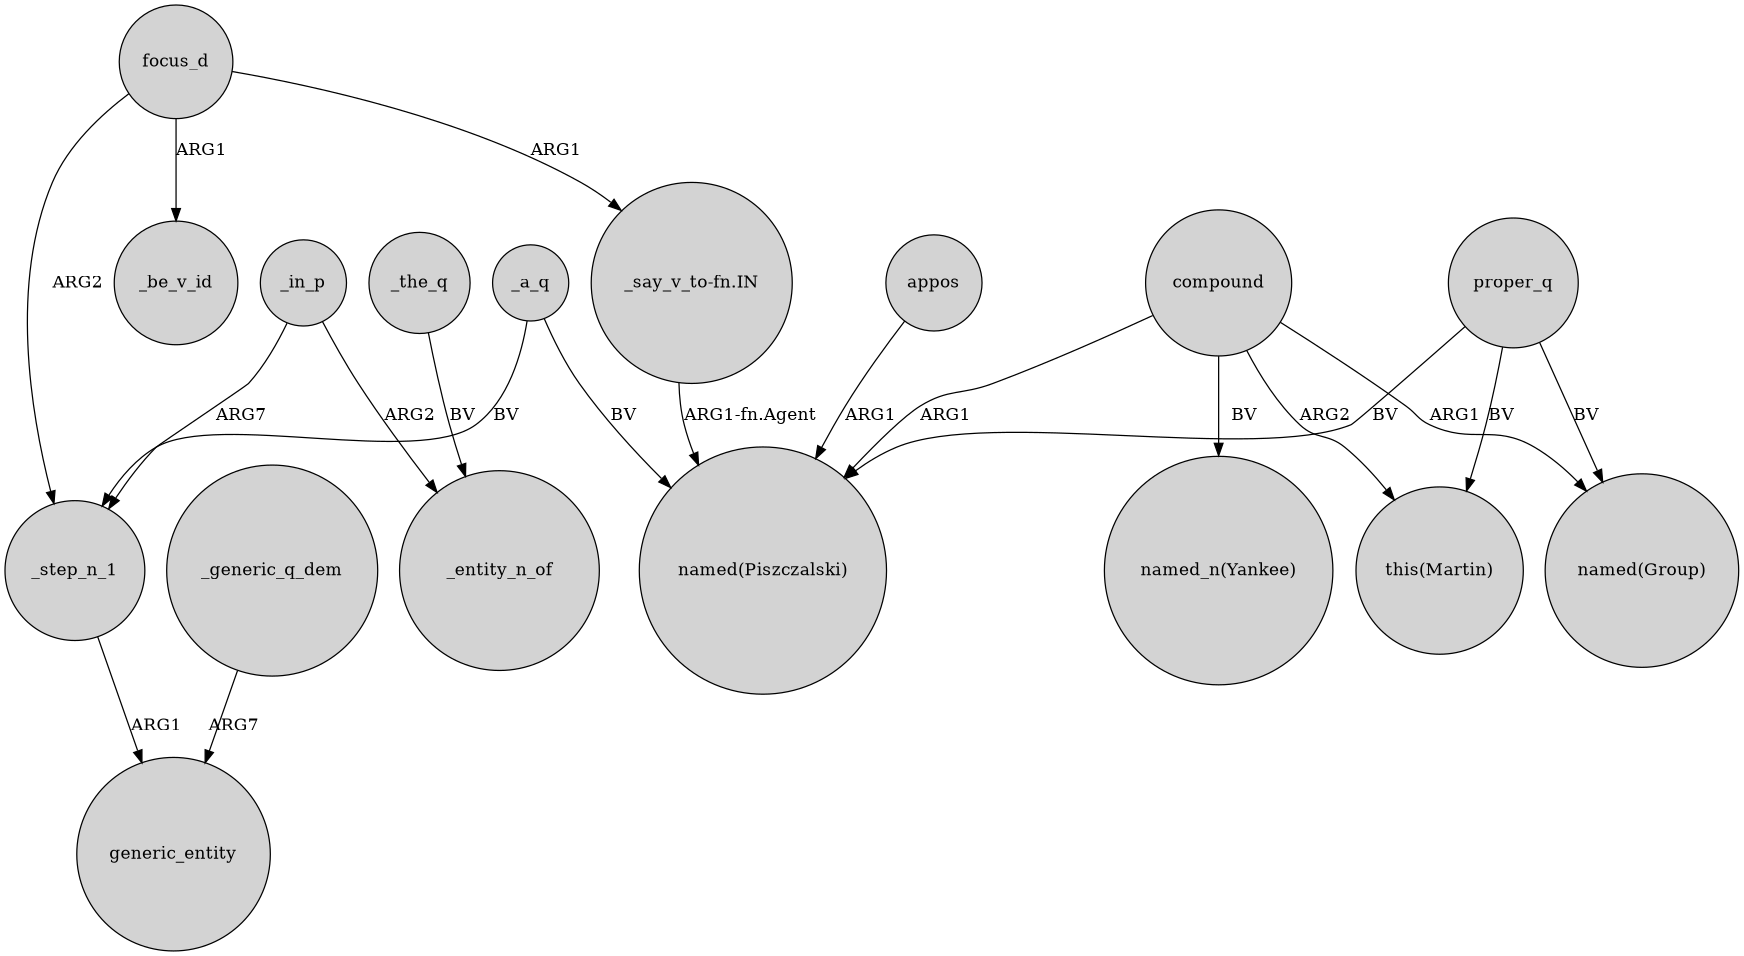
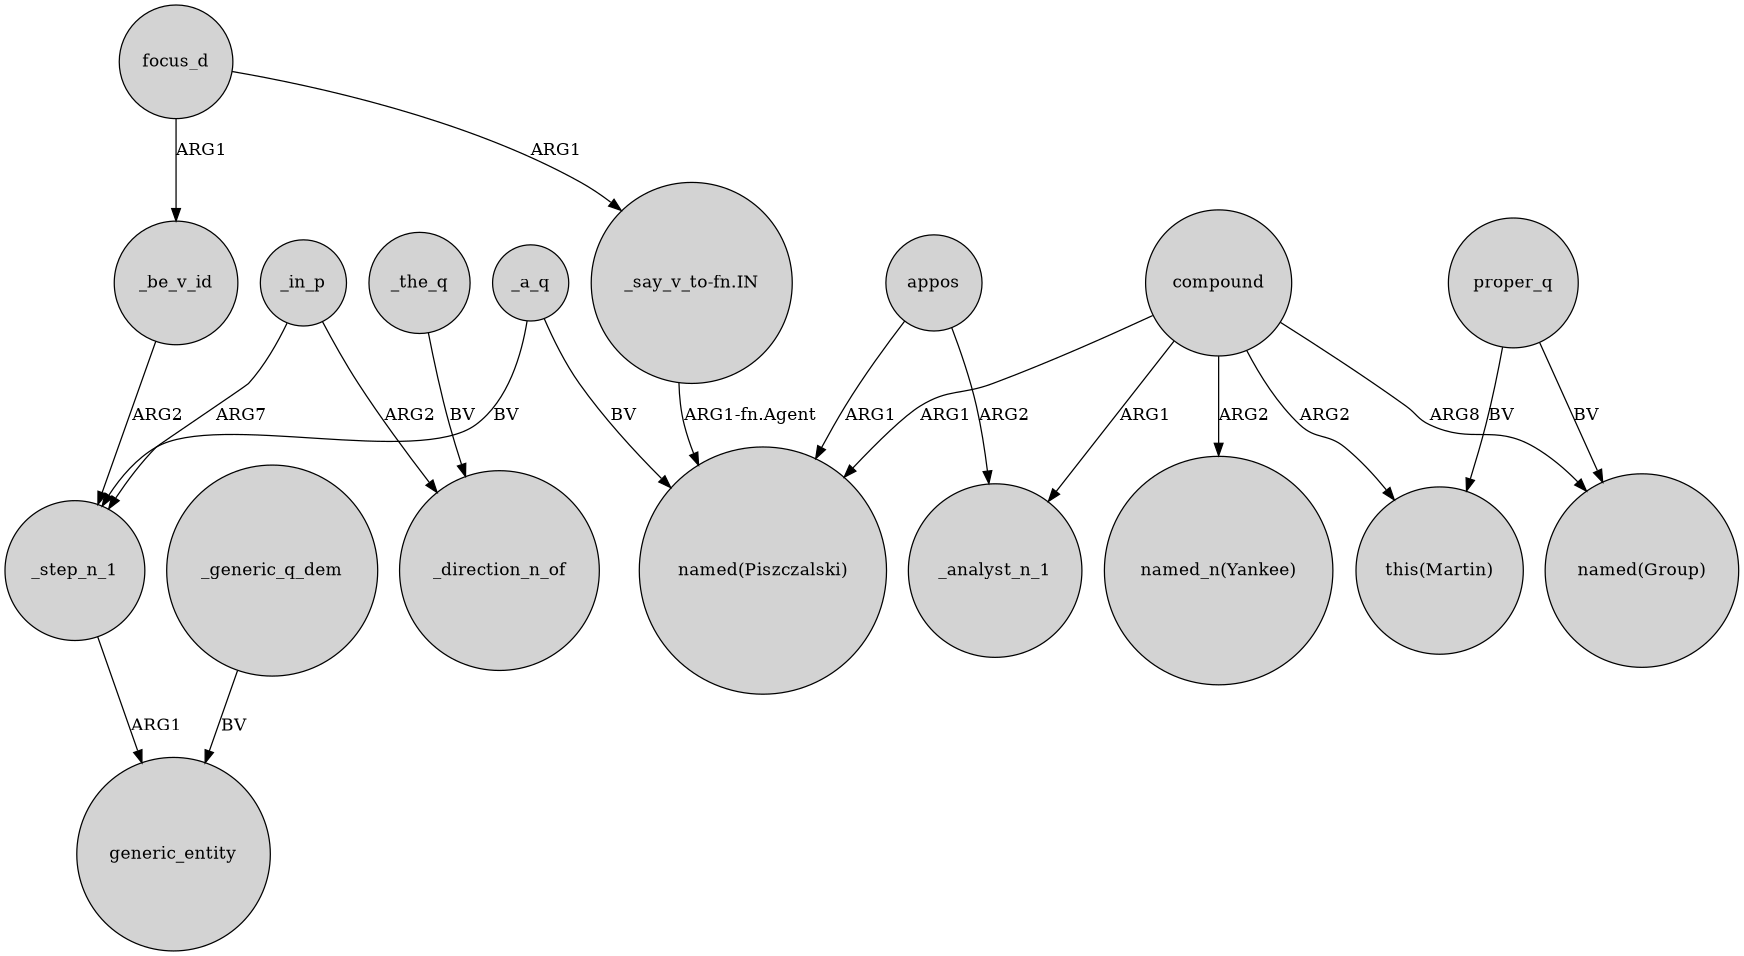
(30, 277) -> (129, 417)
(1244, 415) -> (1244, 415)
(1455, 415) -> (1455, 415)
(1175, 438) -> none
(499, 571) -> (499, 571)
none -> (995, 571)
(234, 726) -> (234, 726)
